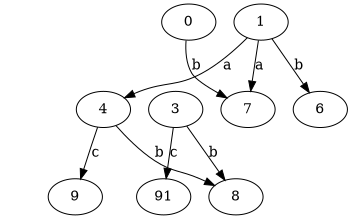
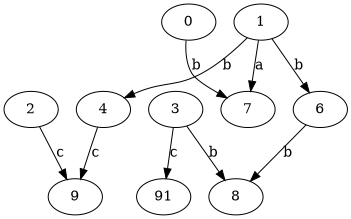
(227, 66) -> (227, 66)
none -> (31, 109)
(156, 161) -> (282, 149)
